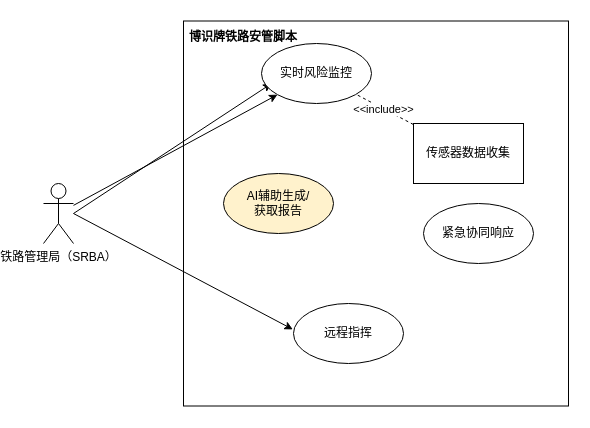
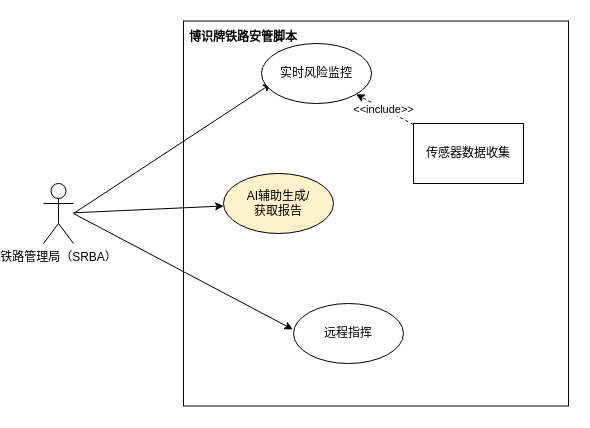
(360, 96) -> (363, 98)
(214, 129) -> (147, 209)
(479, 234) -> none
